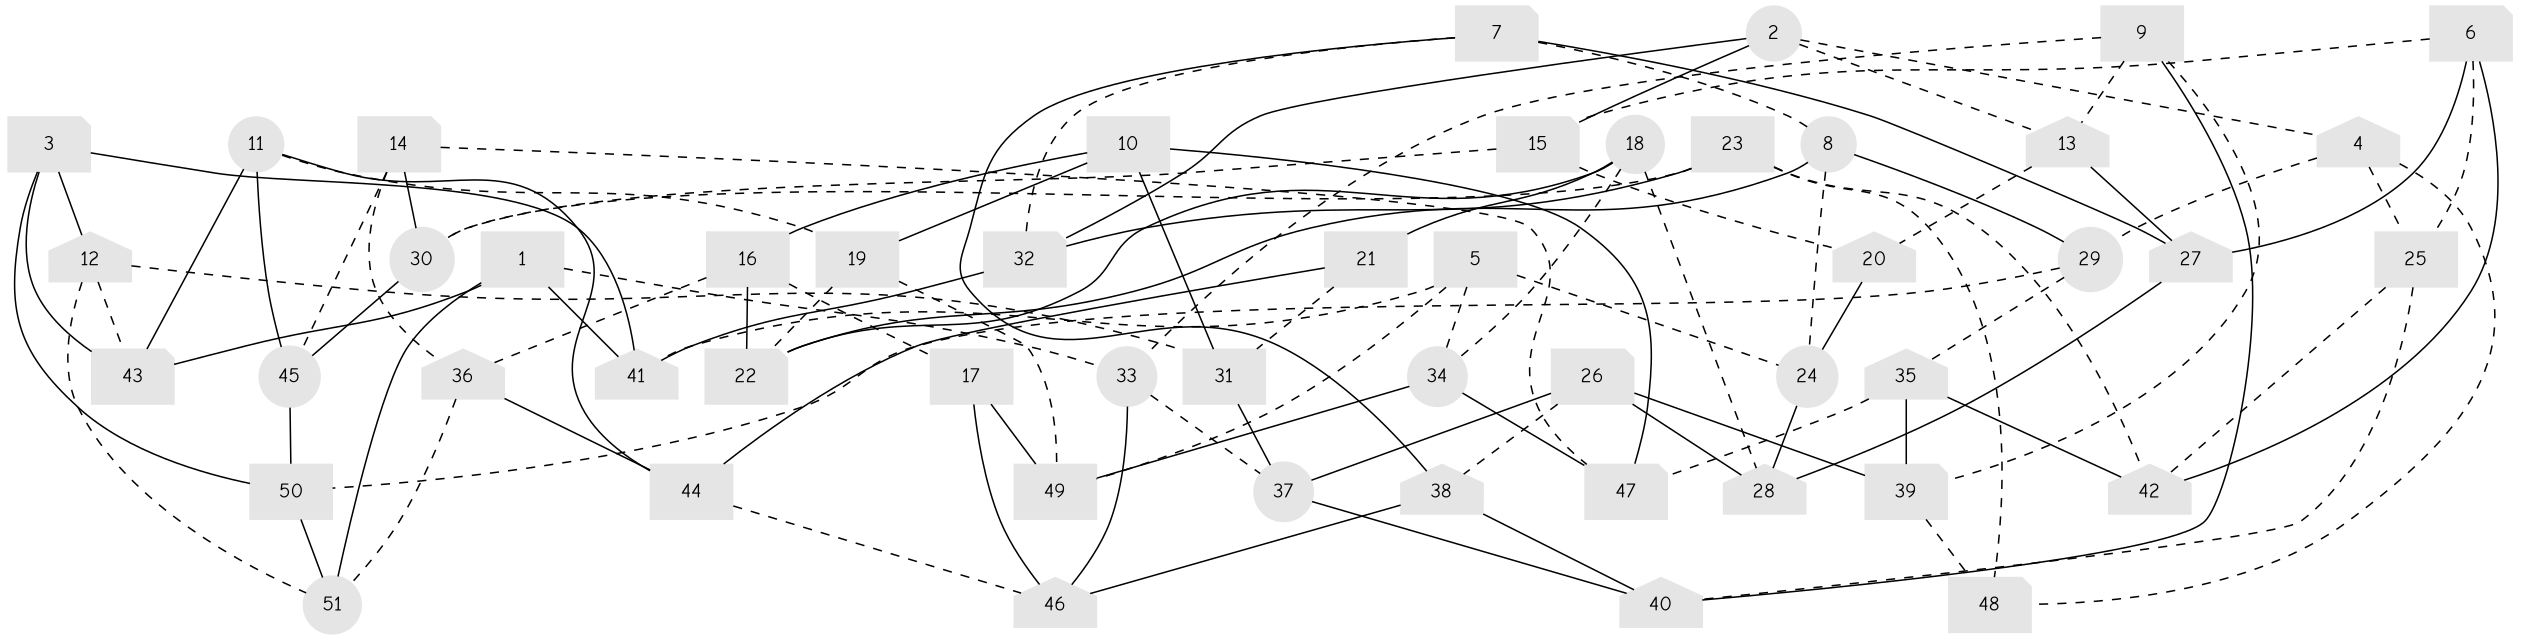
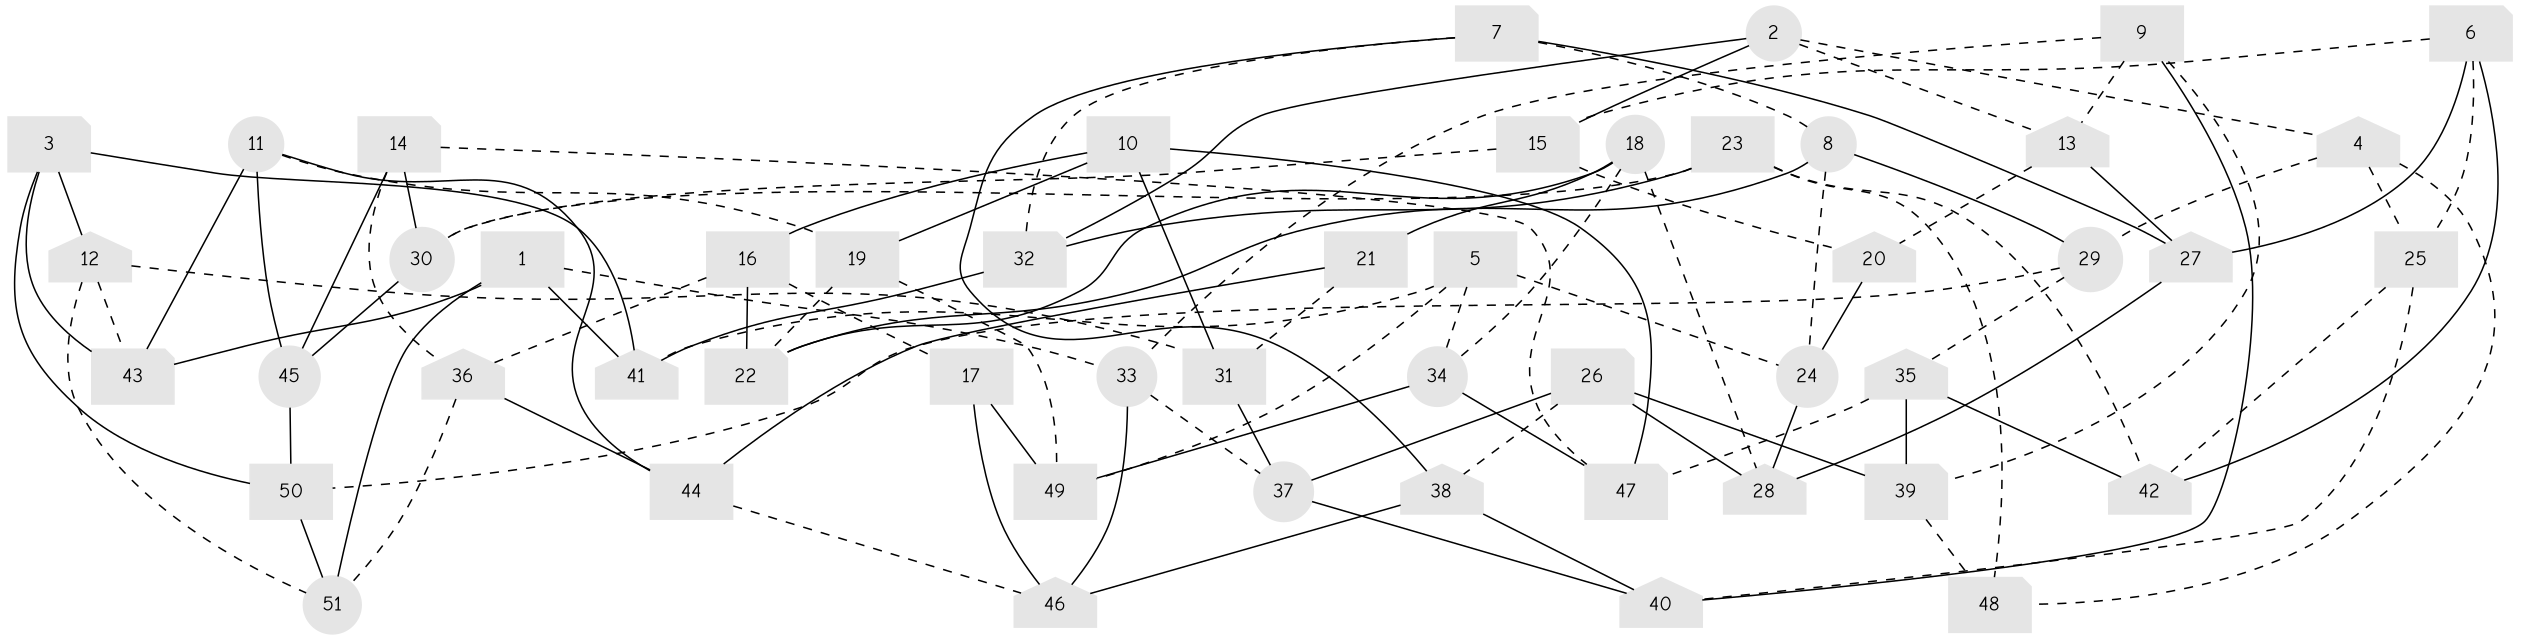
(345, 260) -> (345, 260)
